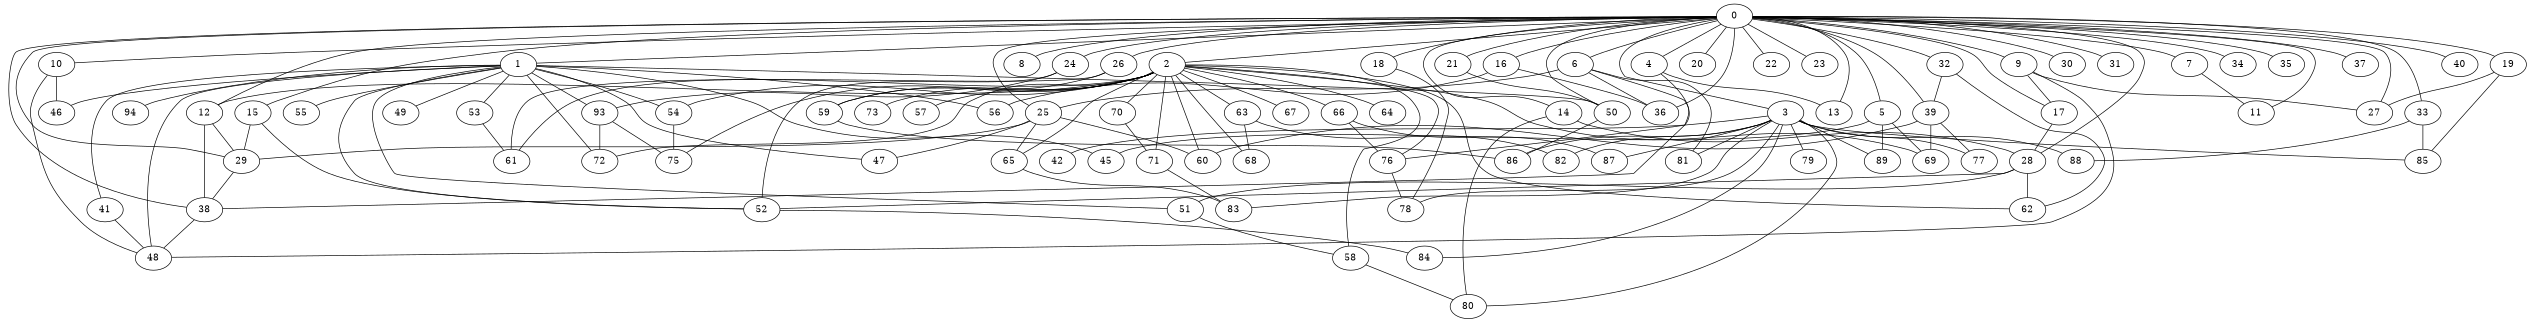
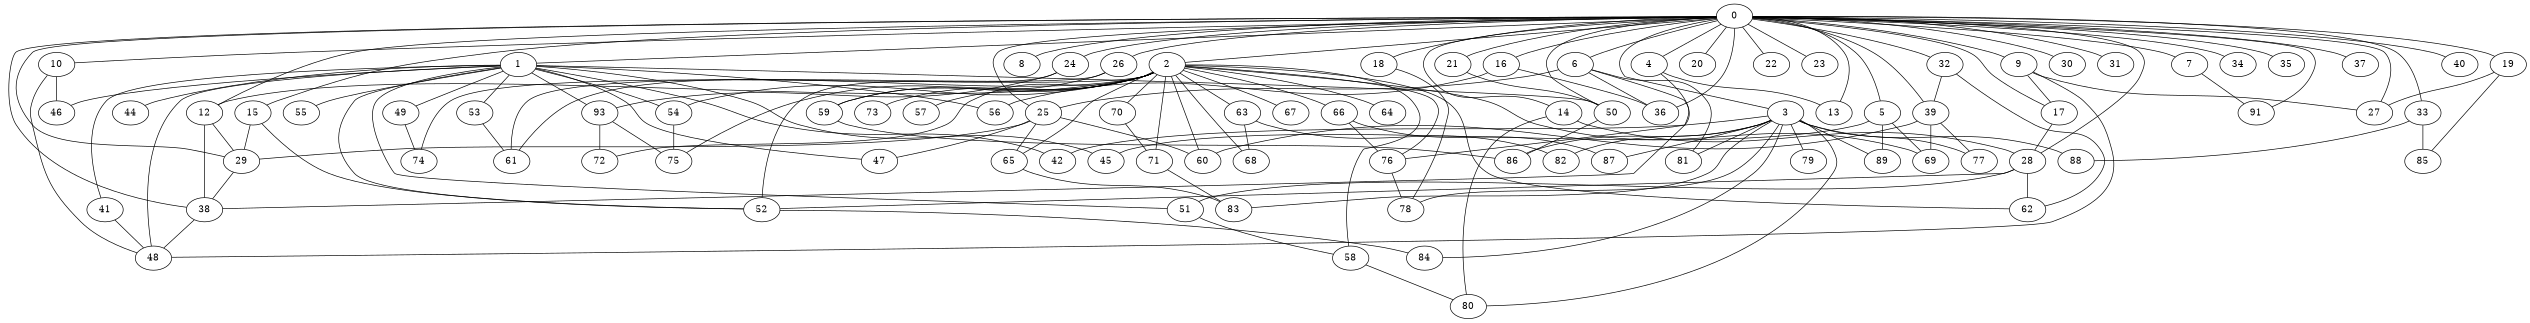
(131, 113) -> (131, 113)
(2256, 113) -> (2256, 113)
(561, 115) -> (788, 127)
(2086, 146) -> none
none -> (419, 161)
